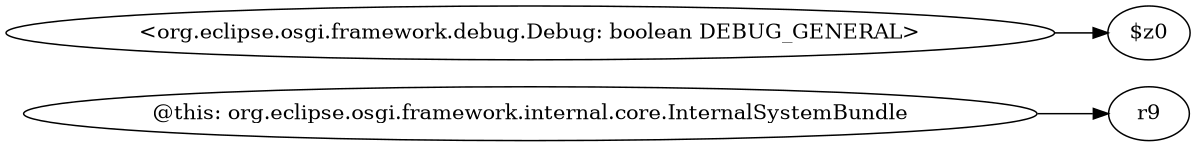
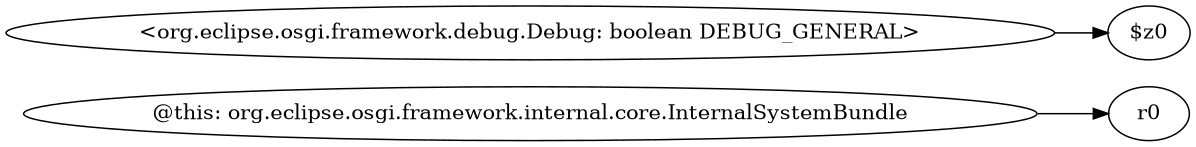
(1149, 114) -> (1149, 114)
